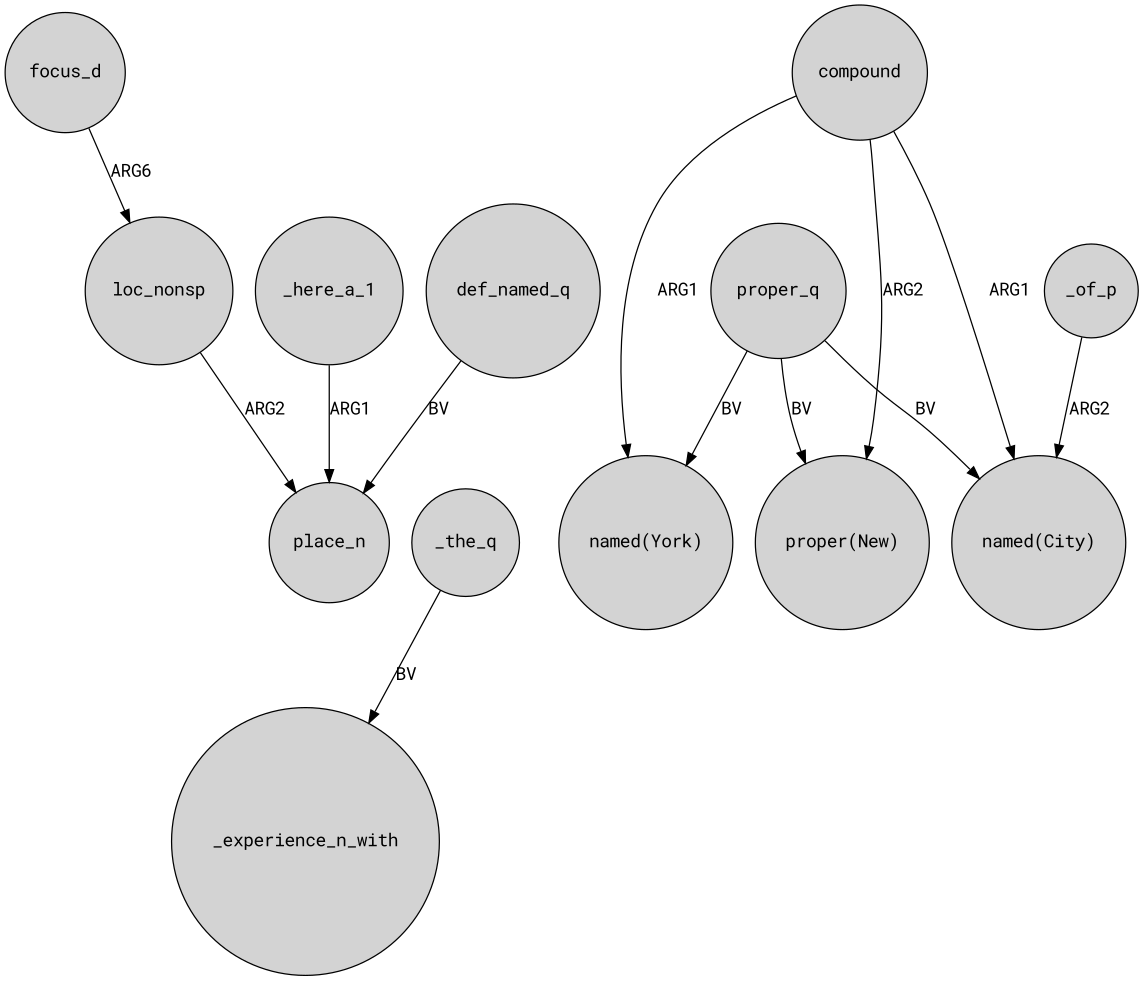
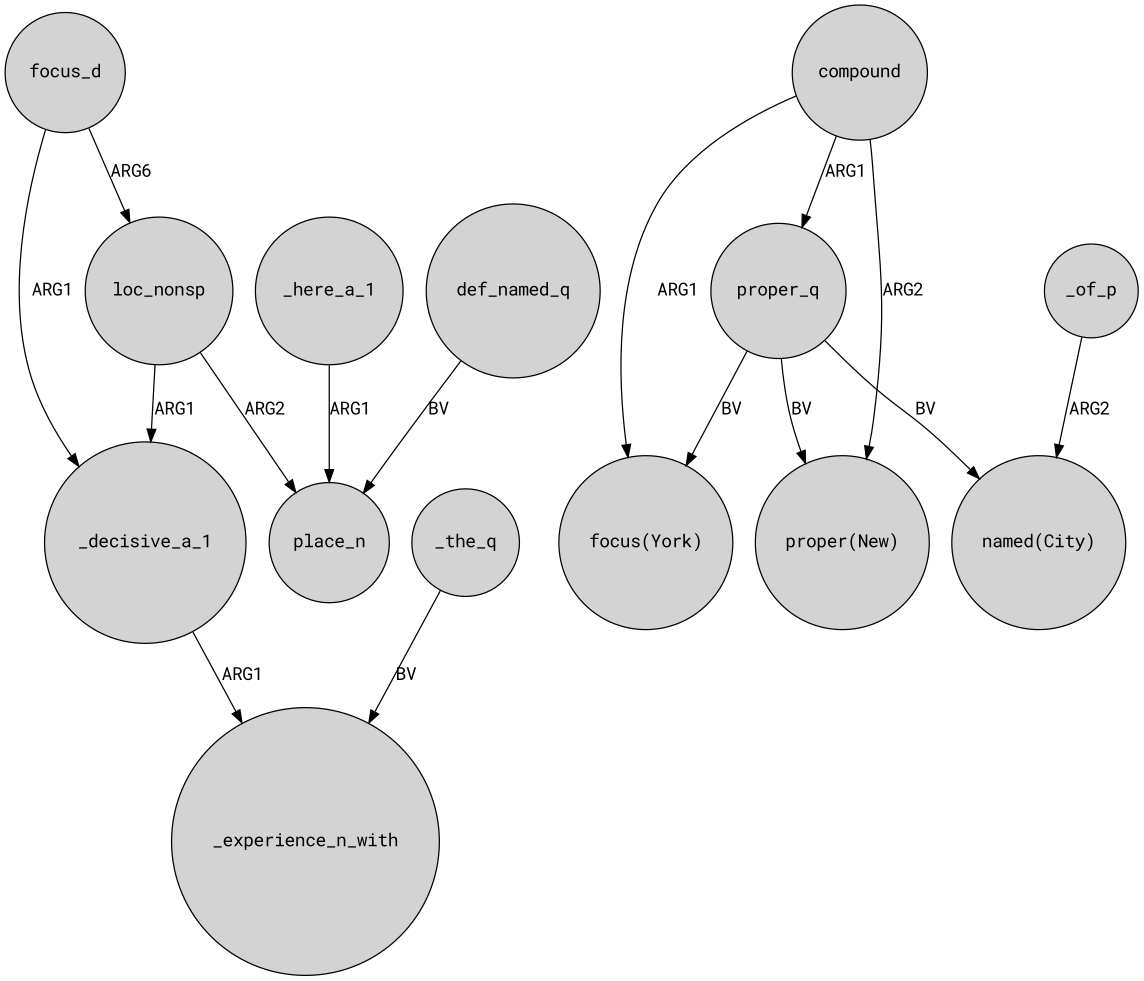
(960, 286) -> (821, 176)
none -> (145, 543)
(646, 543) -> (646, 543)
